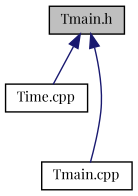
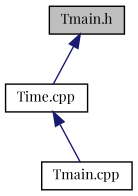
(101, 105) -> (70, 143)
